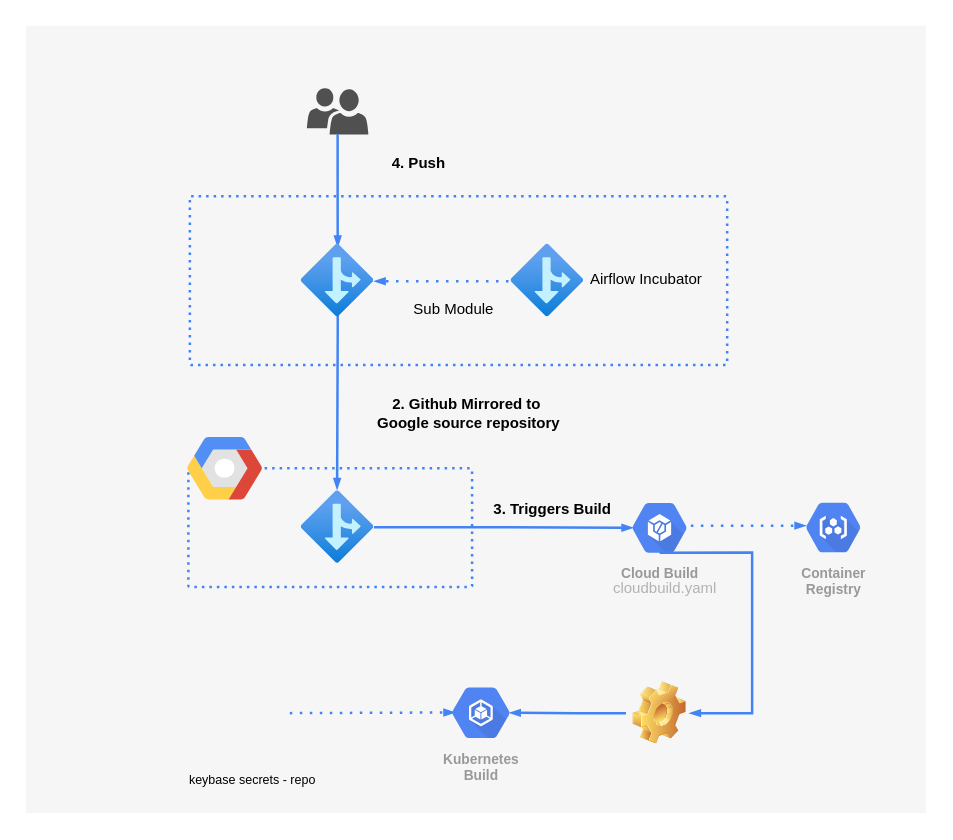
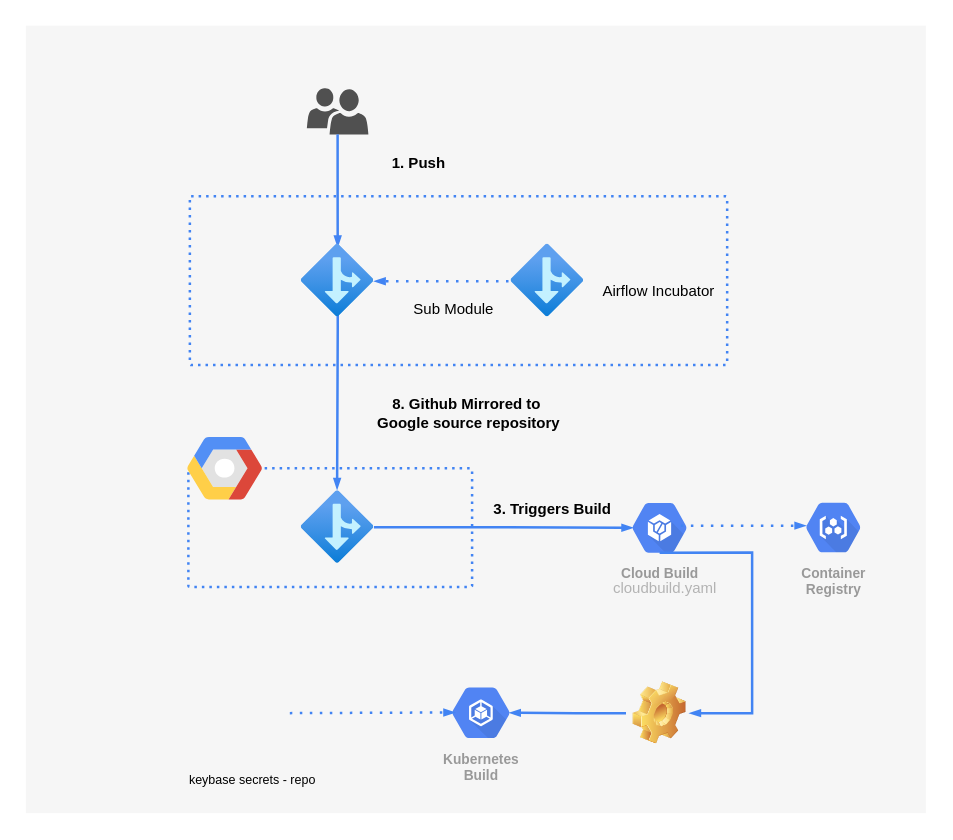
(419, 163) -> (419, 163)
(646, 279) -> (658, 292)
(469, 413) -> (469, 413)
